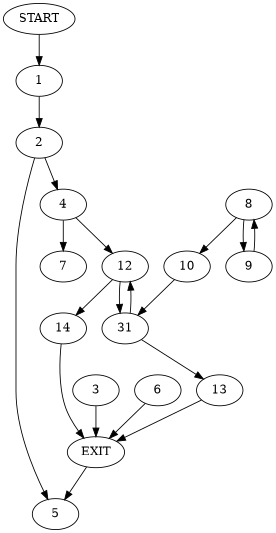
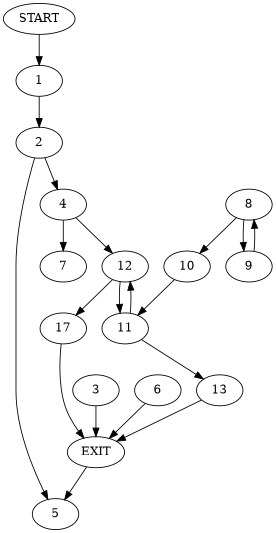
(63, 328) -> (63, 328)
(125, 328) -> (125, 328)
